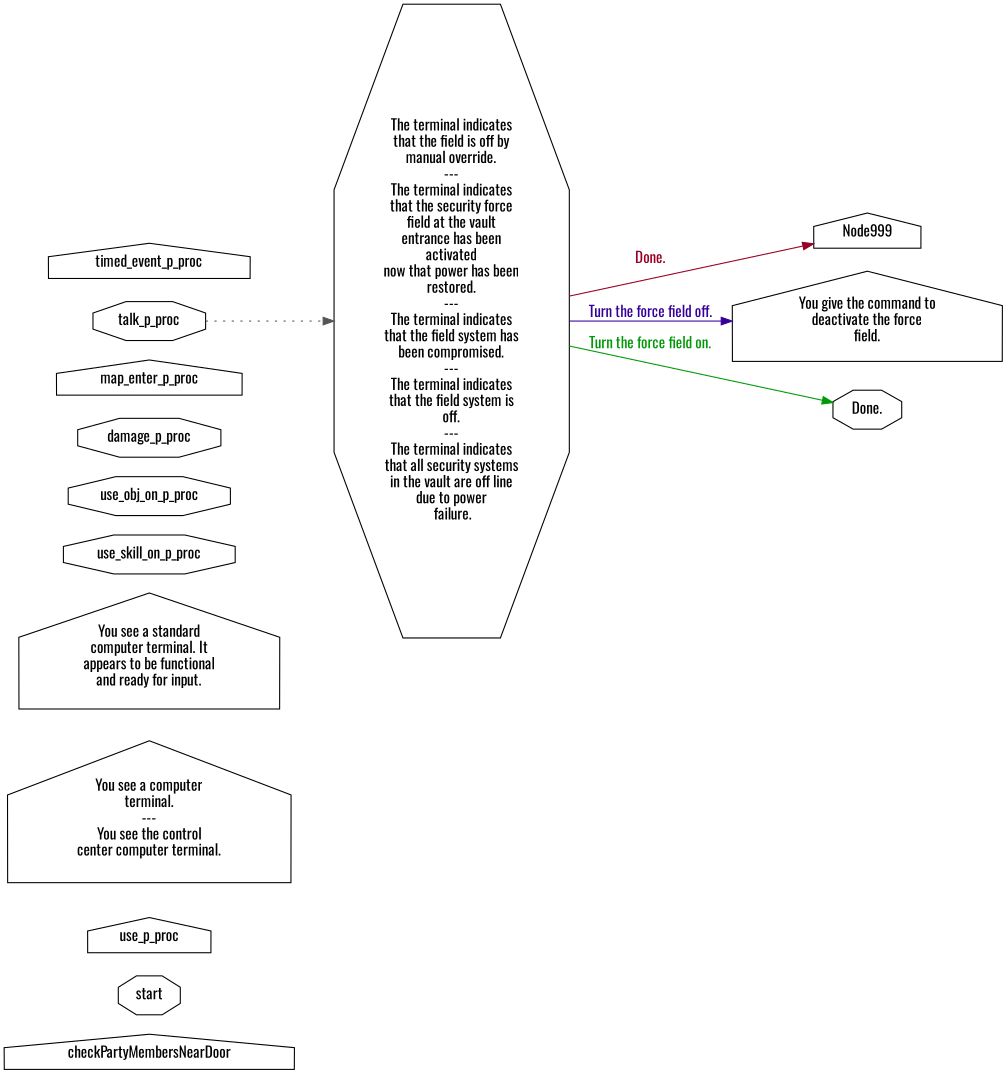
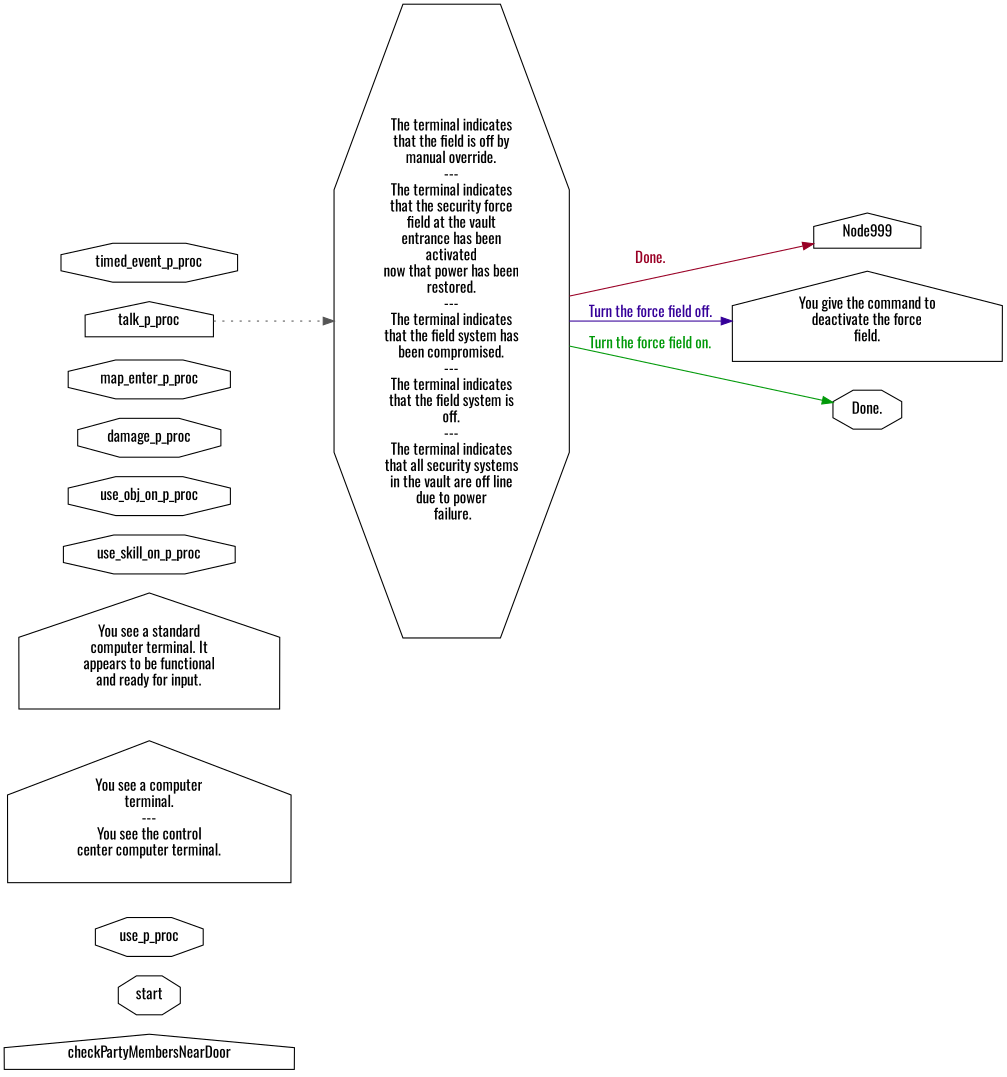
(149, 263) -> (149, 263)
(149, 321) -> (149, 321)
(149, 379) -> (149, 379)
(149, 937) -> (149, 937)
